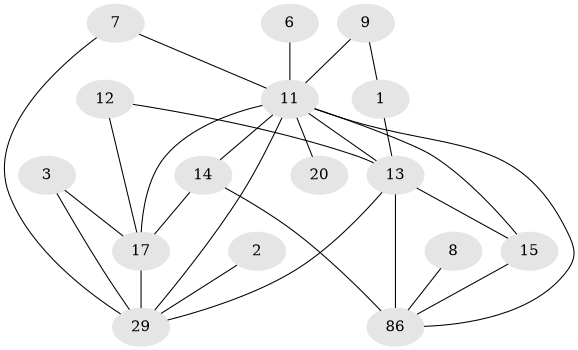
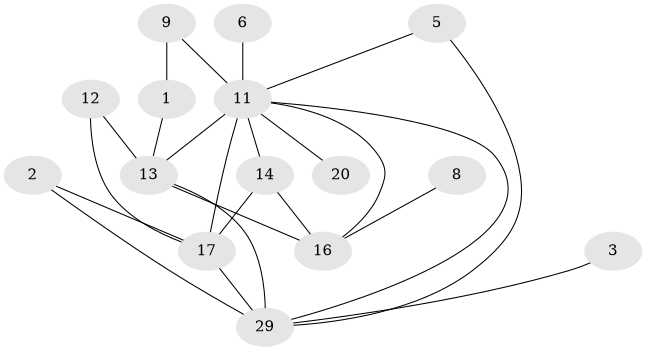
(116, 23) -> (437, 23)
(94, 213) -> (117, 212)
(529, 251) -> none
(395, 327) -> (323, 251)
